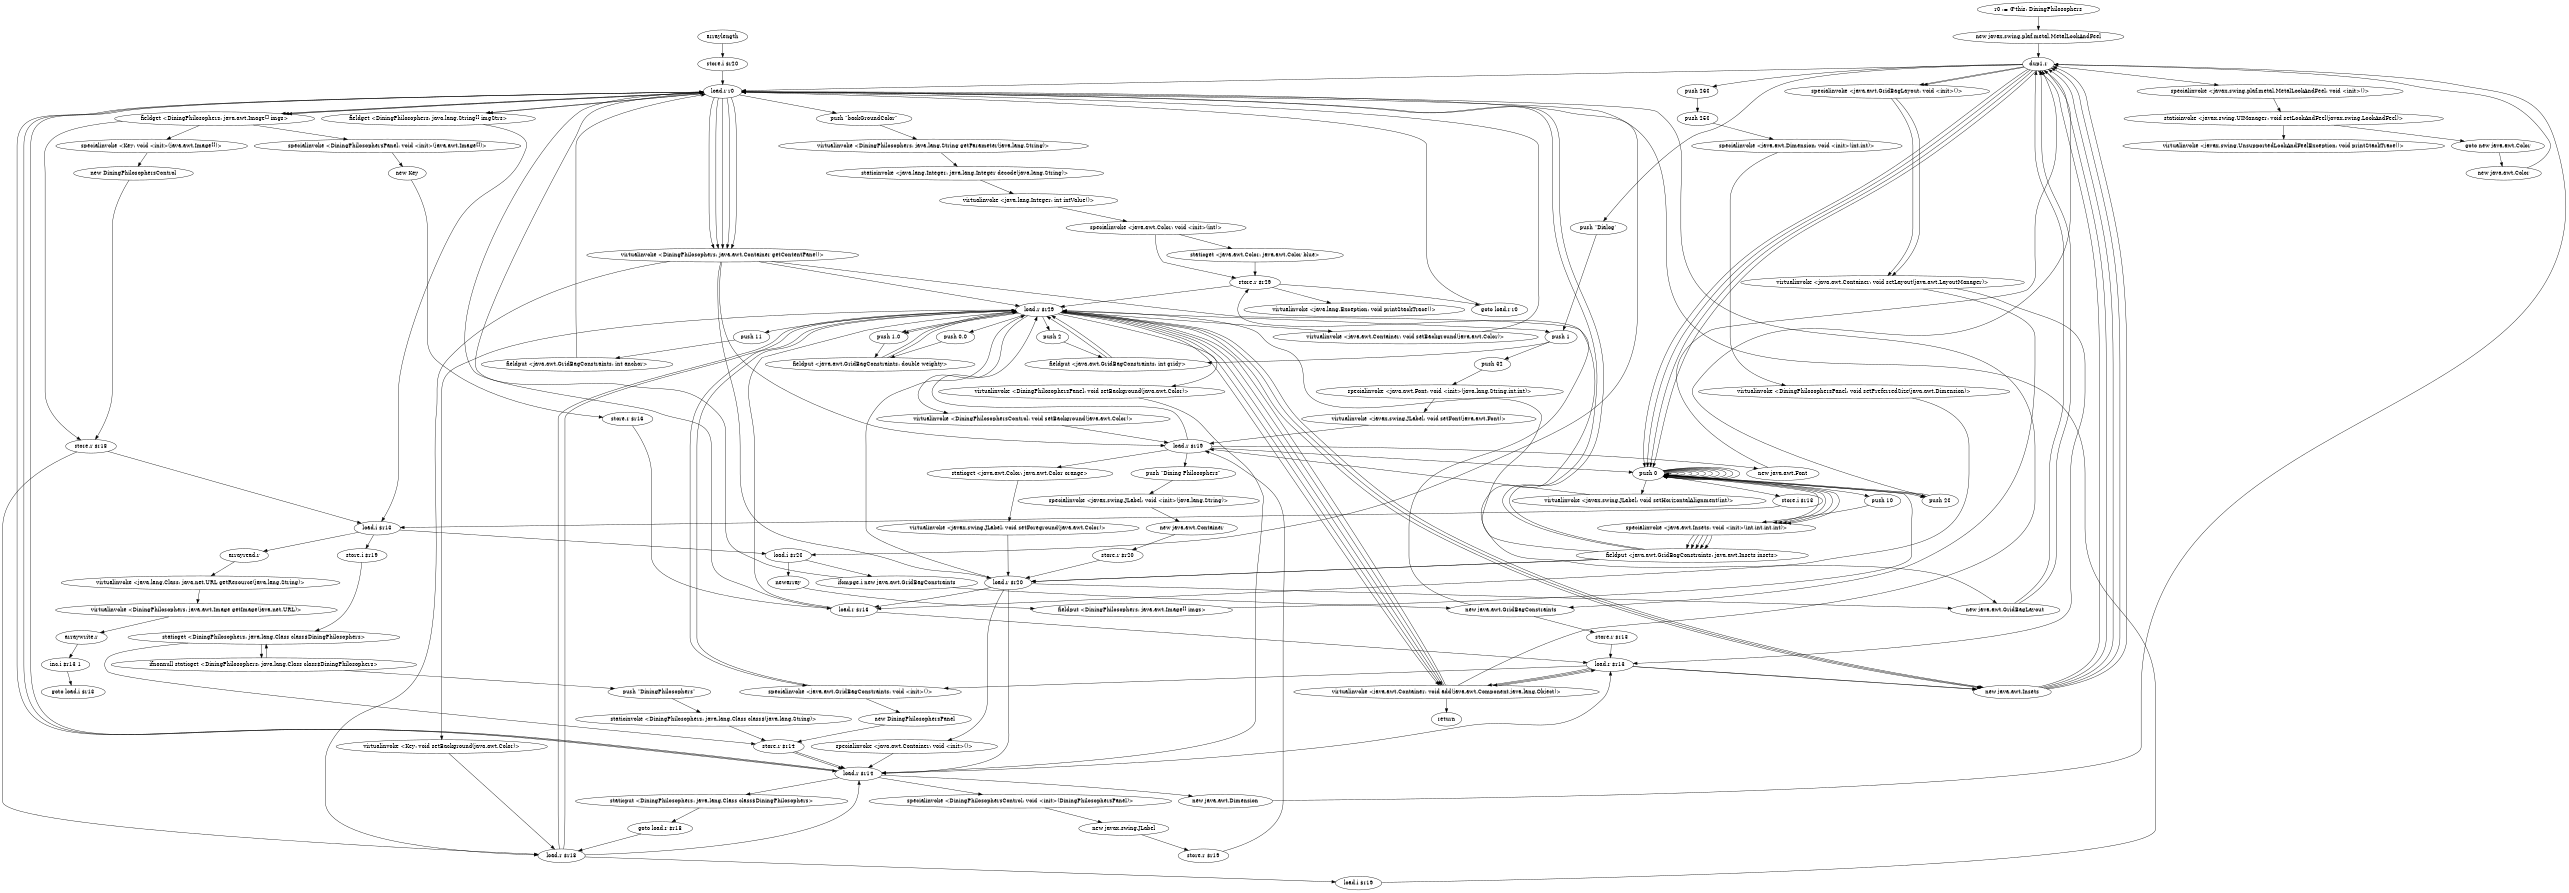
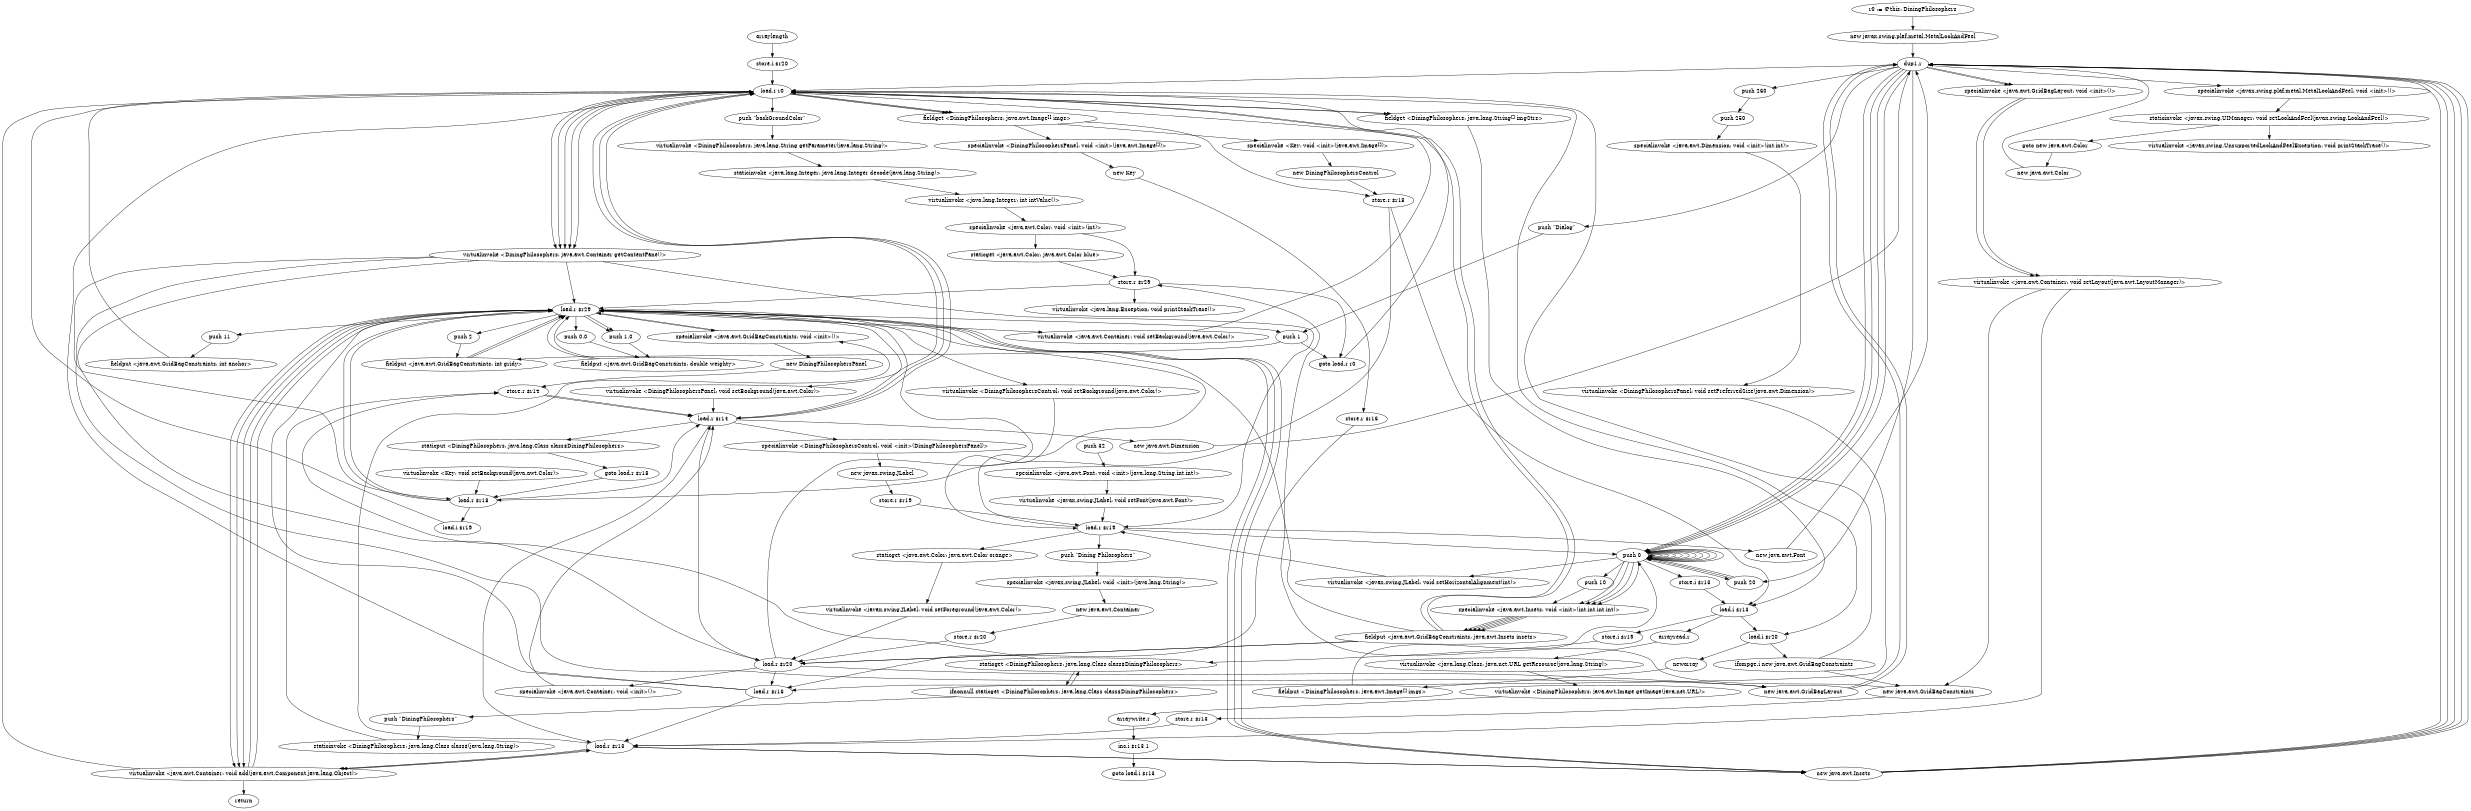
(547, 339) -> none
(1529, 350) -> (1316, 351)
